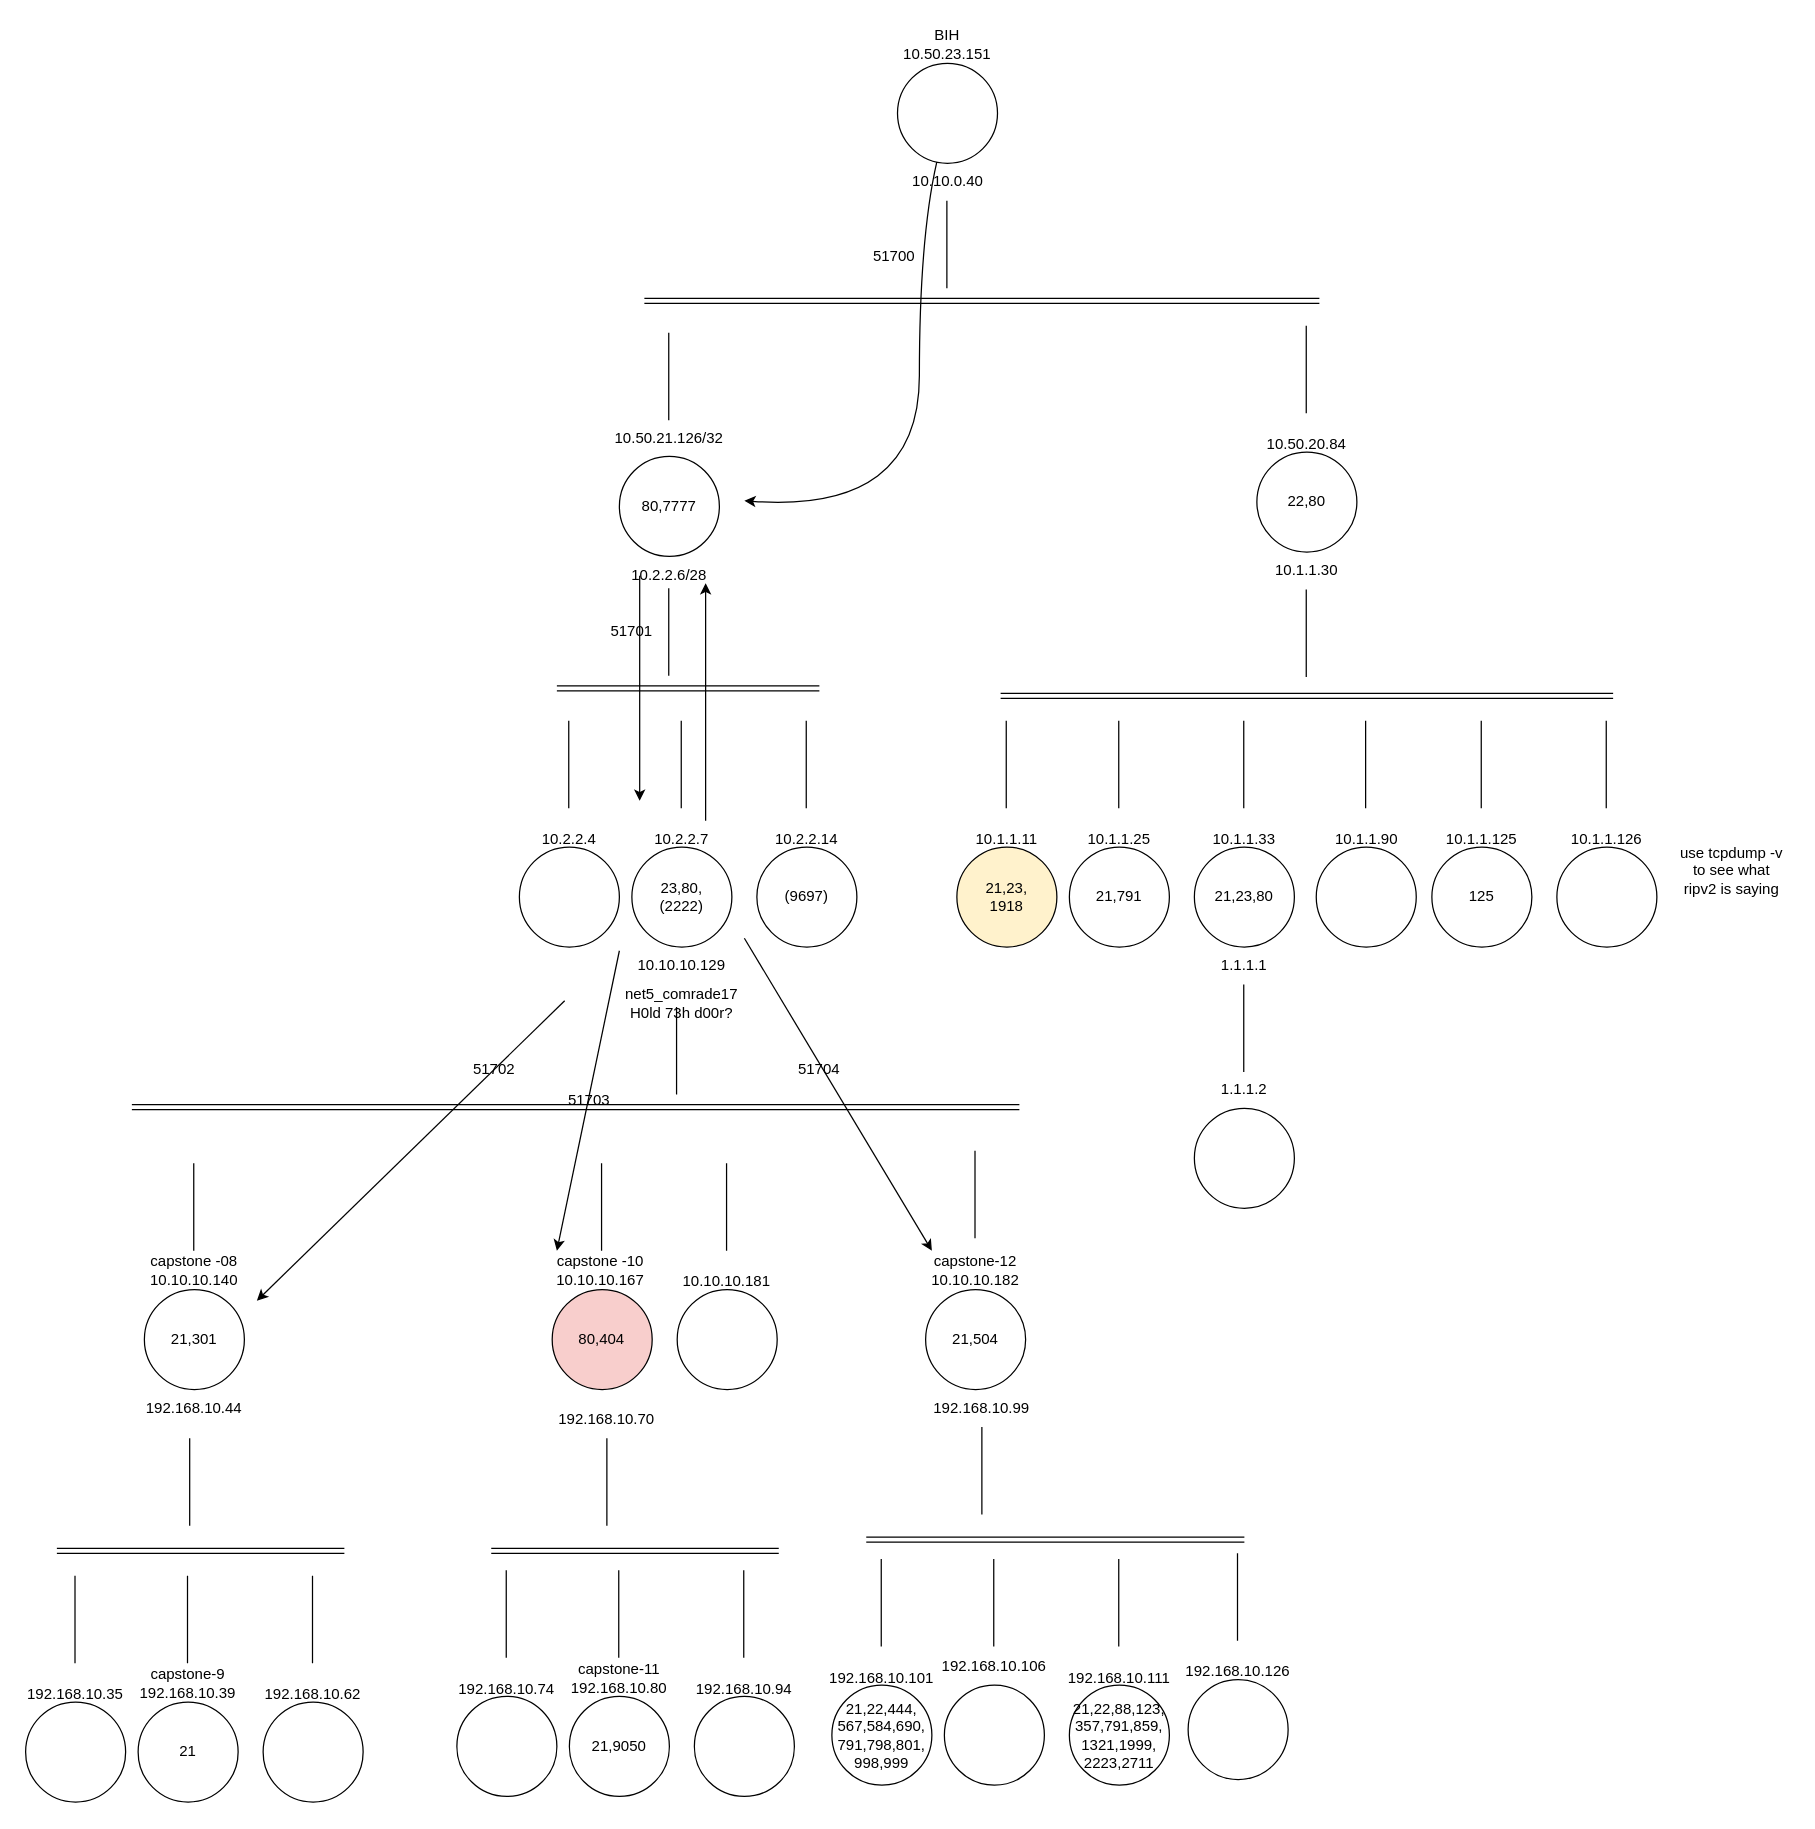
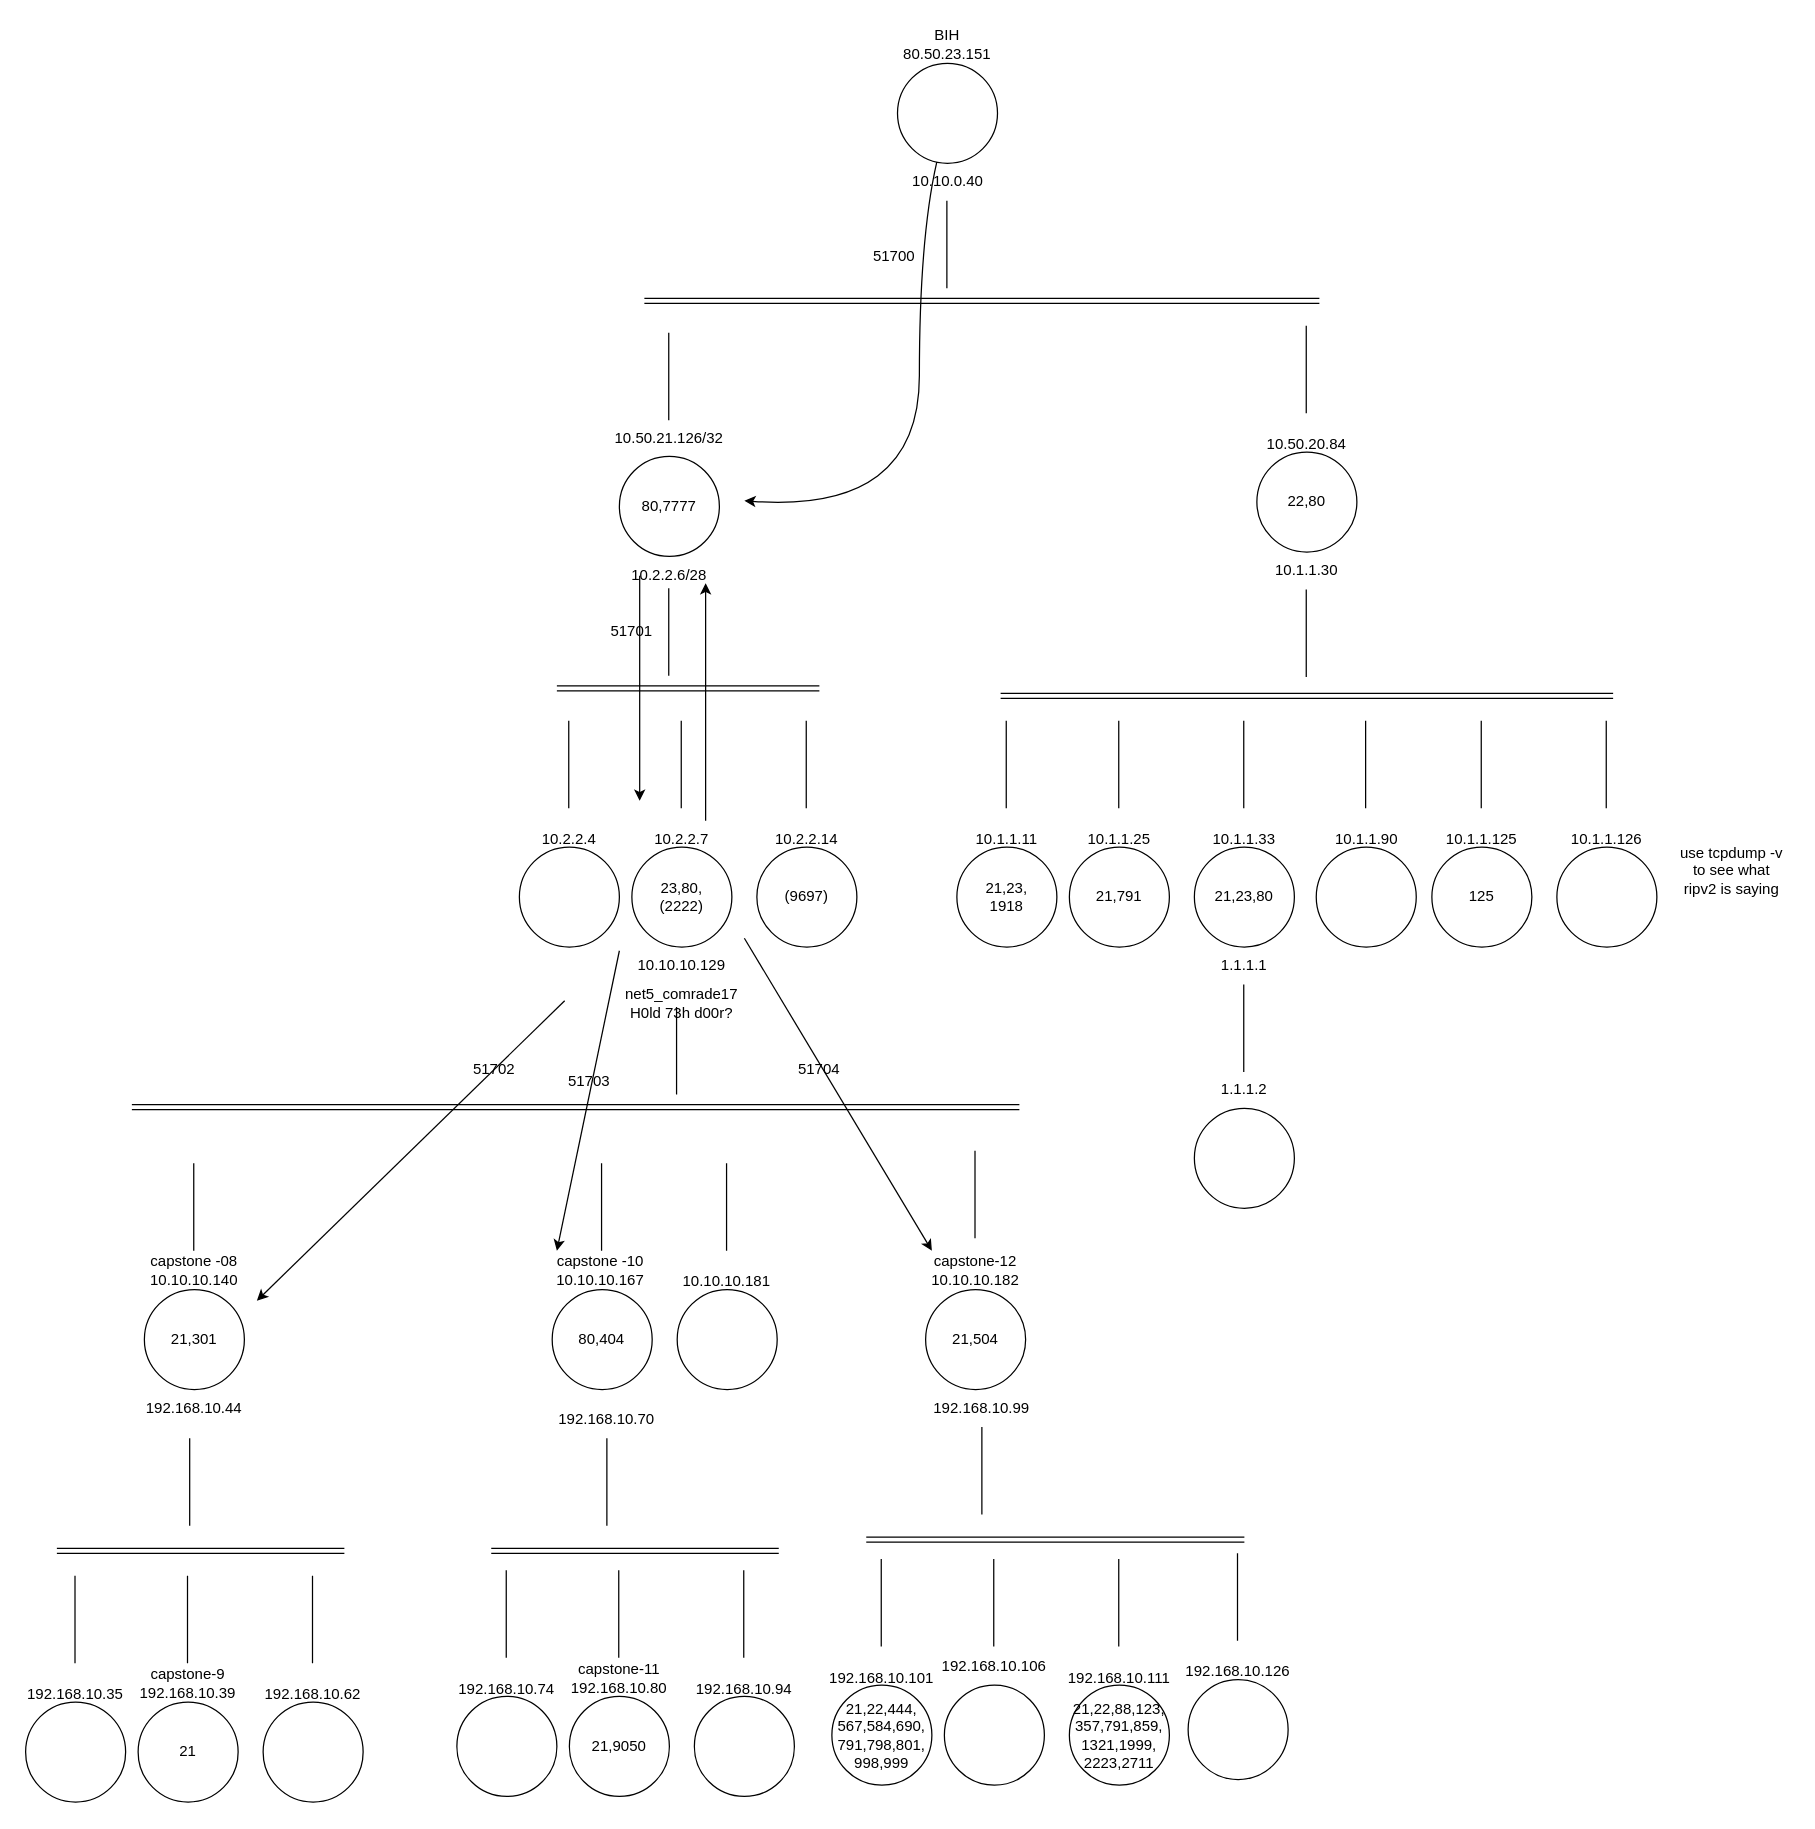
(948, 44) -> (948, 44)
(1007, 897) -> (1007, 897)
(589, 1101) -> (589, 1082)
(602, 1339) -> (602, 1339)
